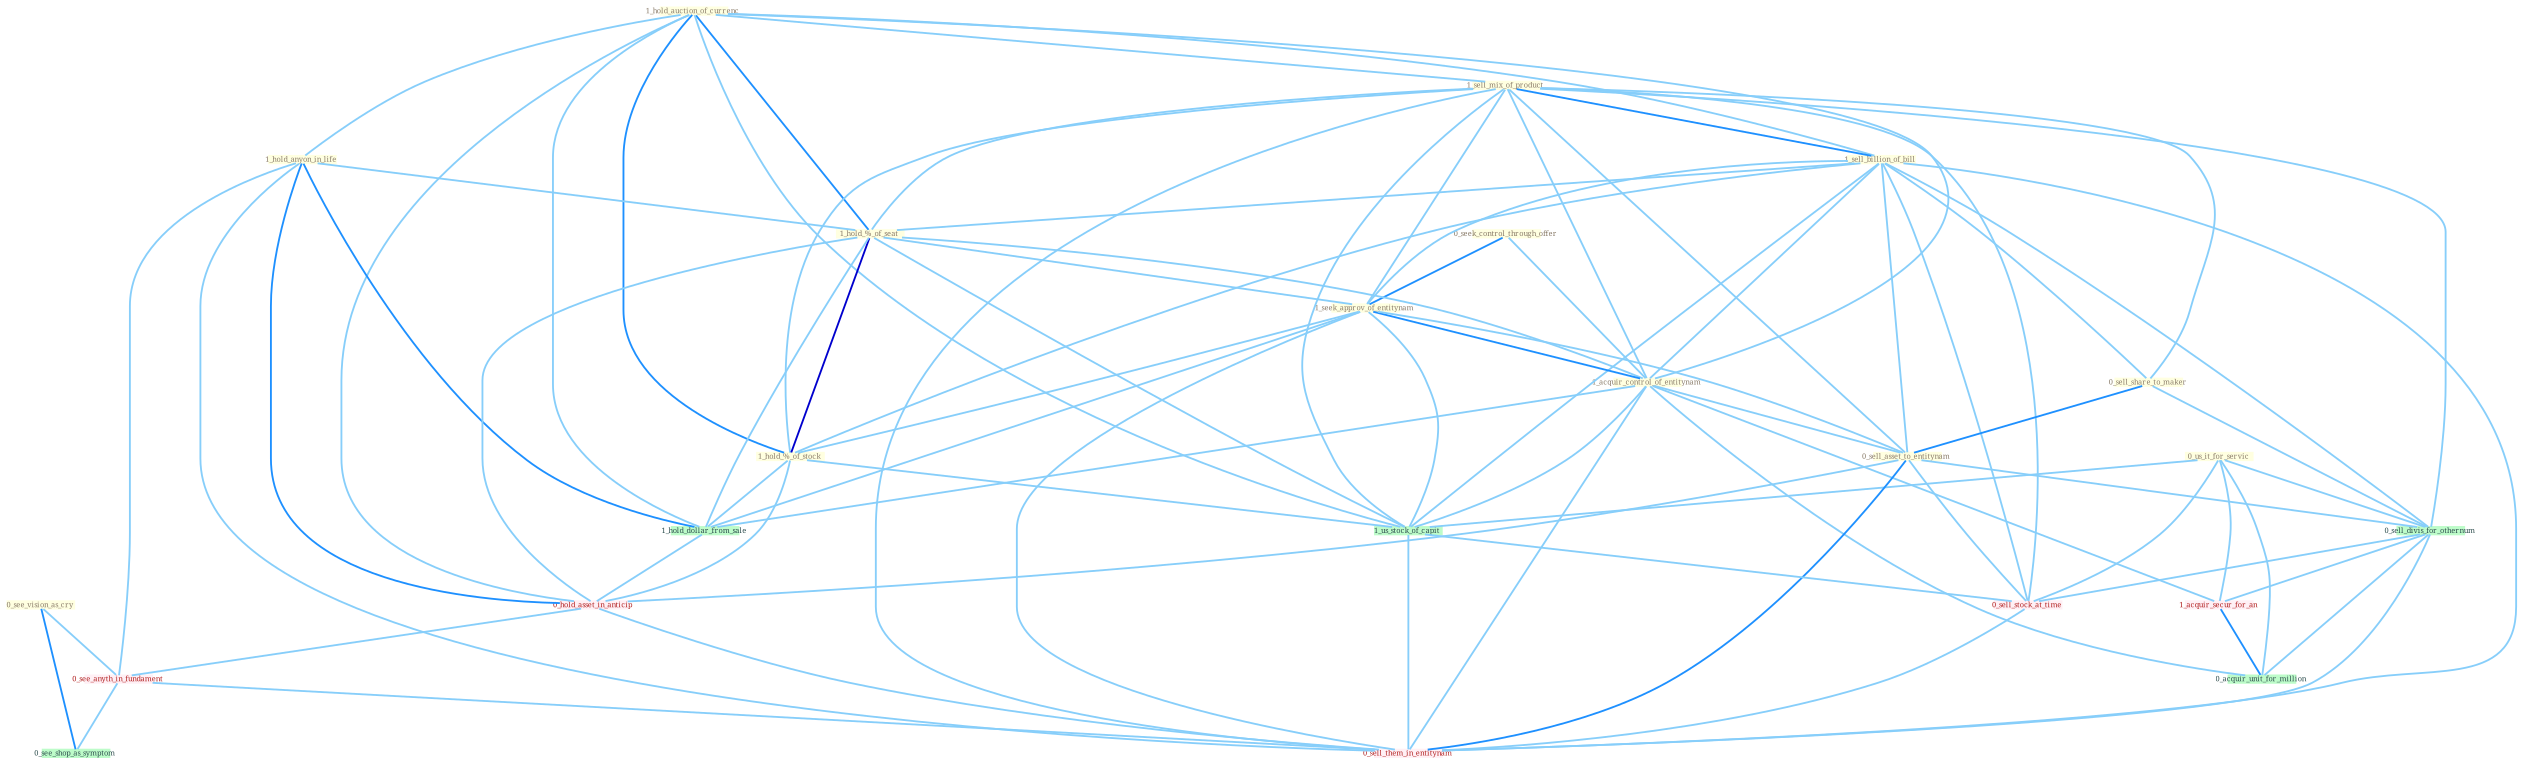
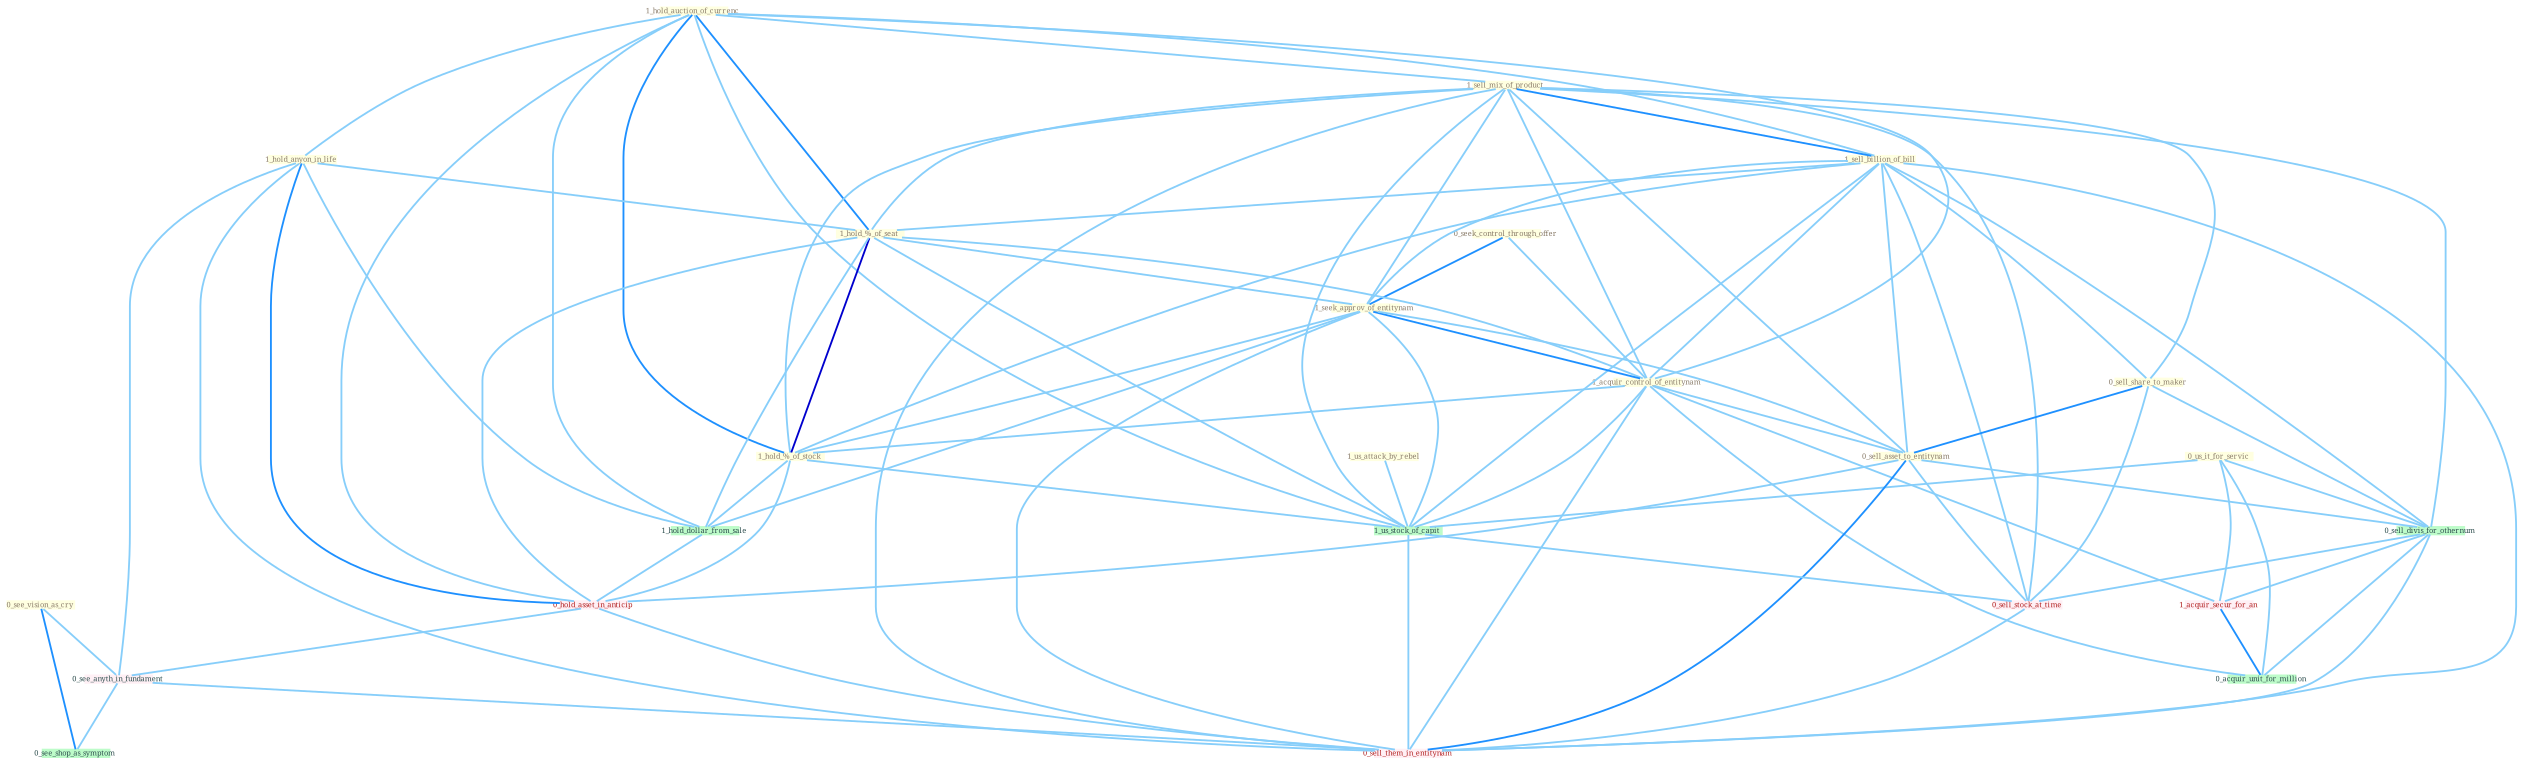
(457, 394) -> (457, 394)
none -> (1384, 456)
(1153, 460) -> (1239, 418)
(2140, 549) -> (2106, 503)
(119, 679) -> (119, 679)
